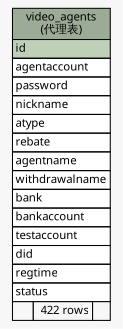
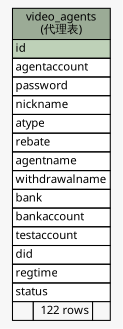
(65, 311) -> (65, 311)
